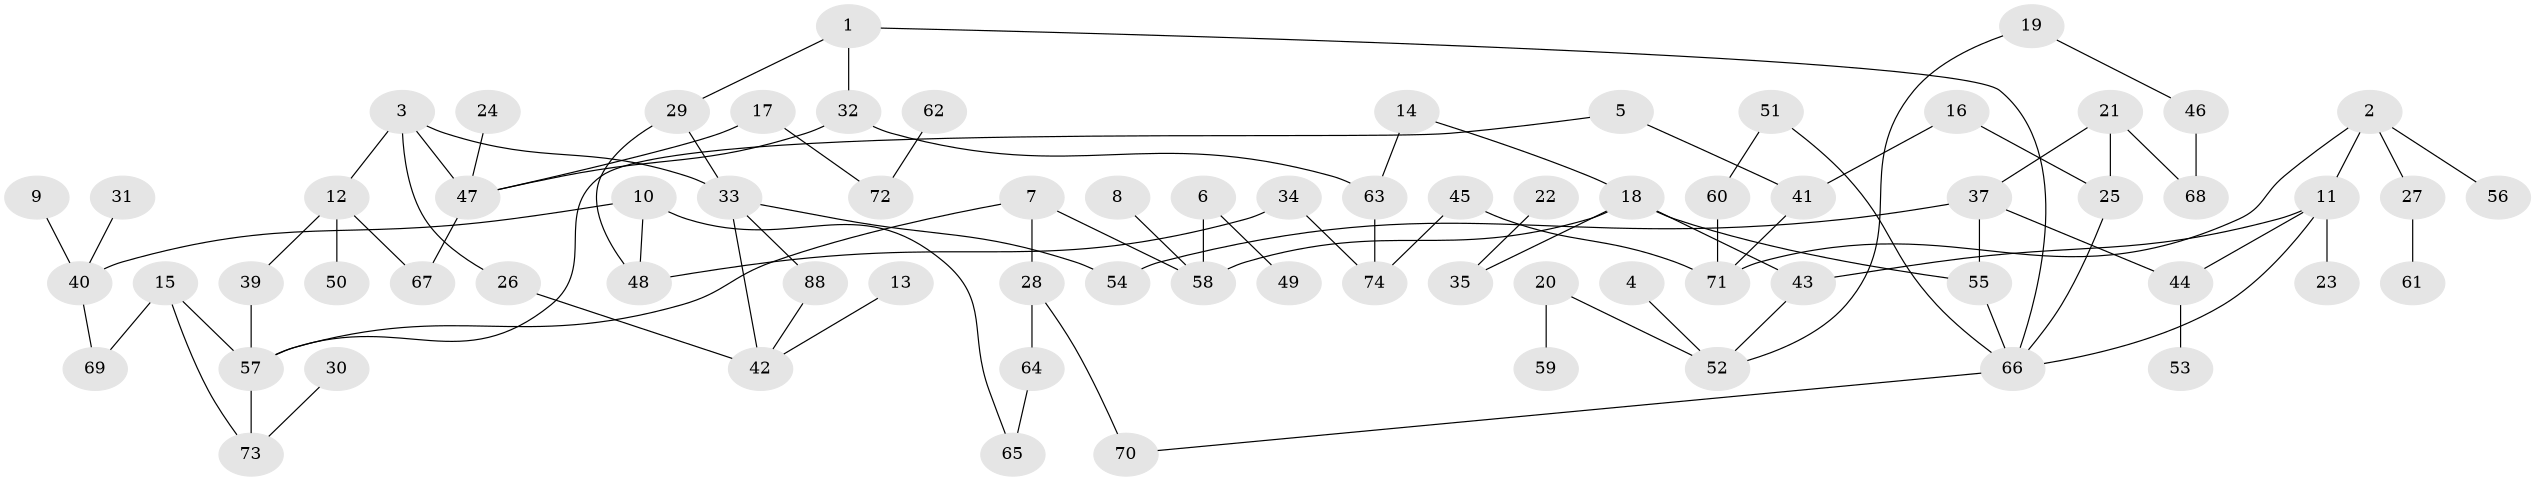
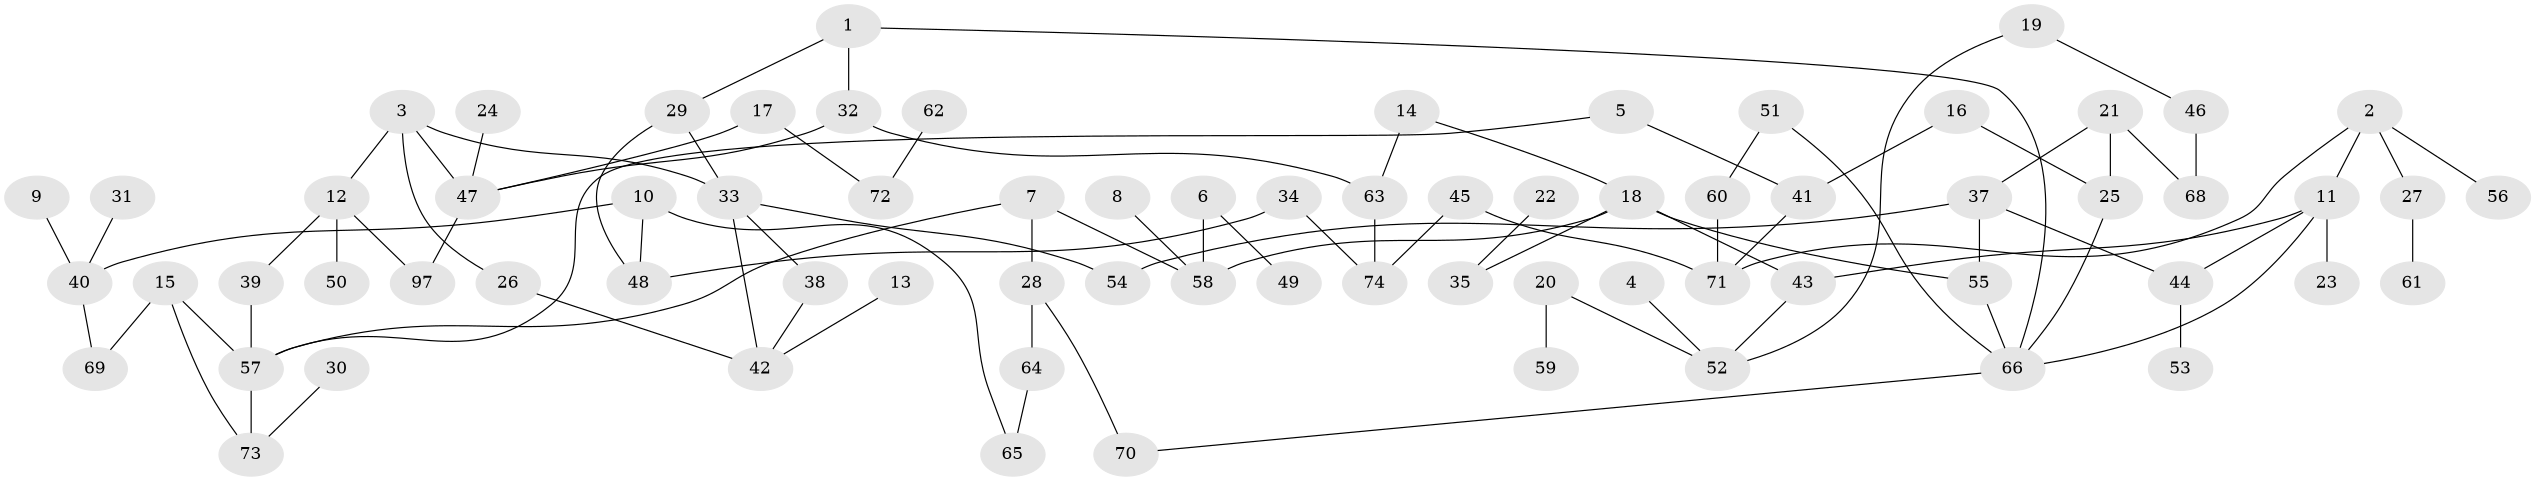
(423, 283) -> (423, 283)
(815, 283) -> (815, 283)
